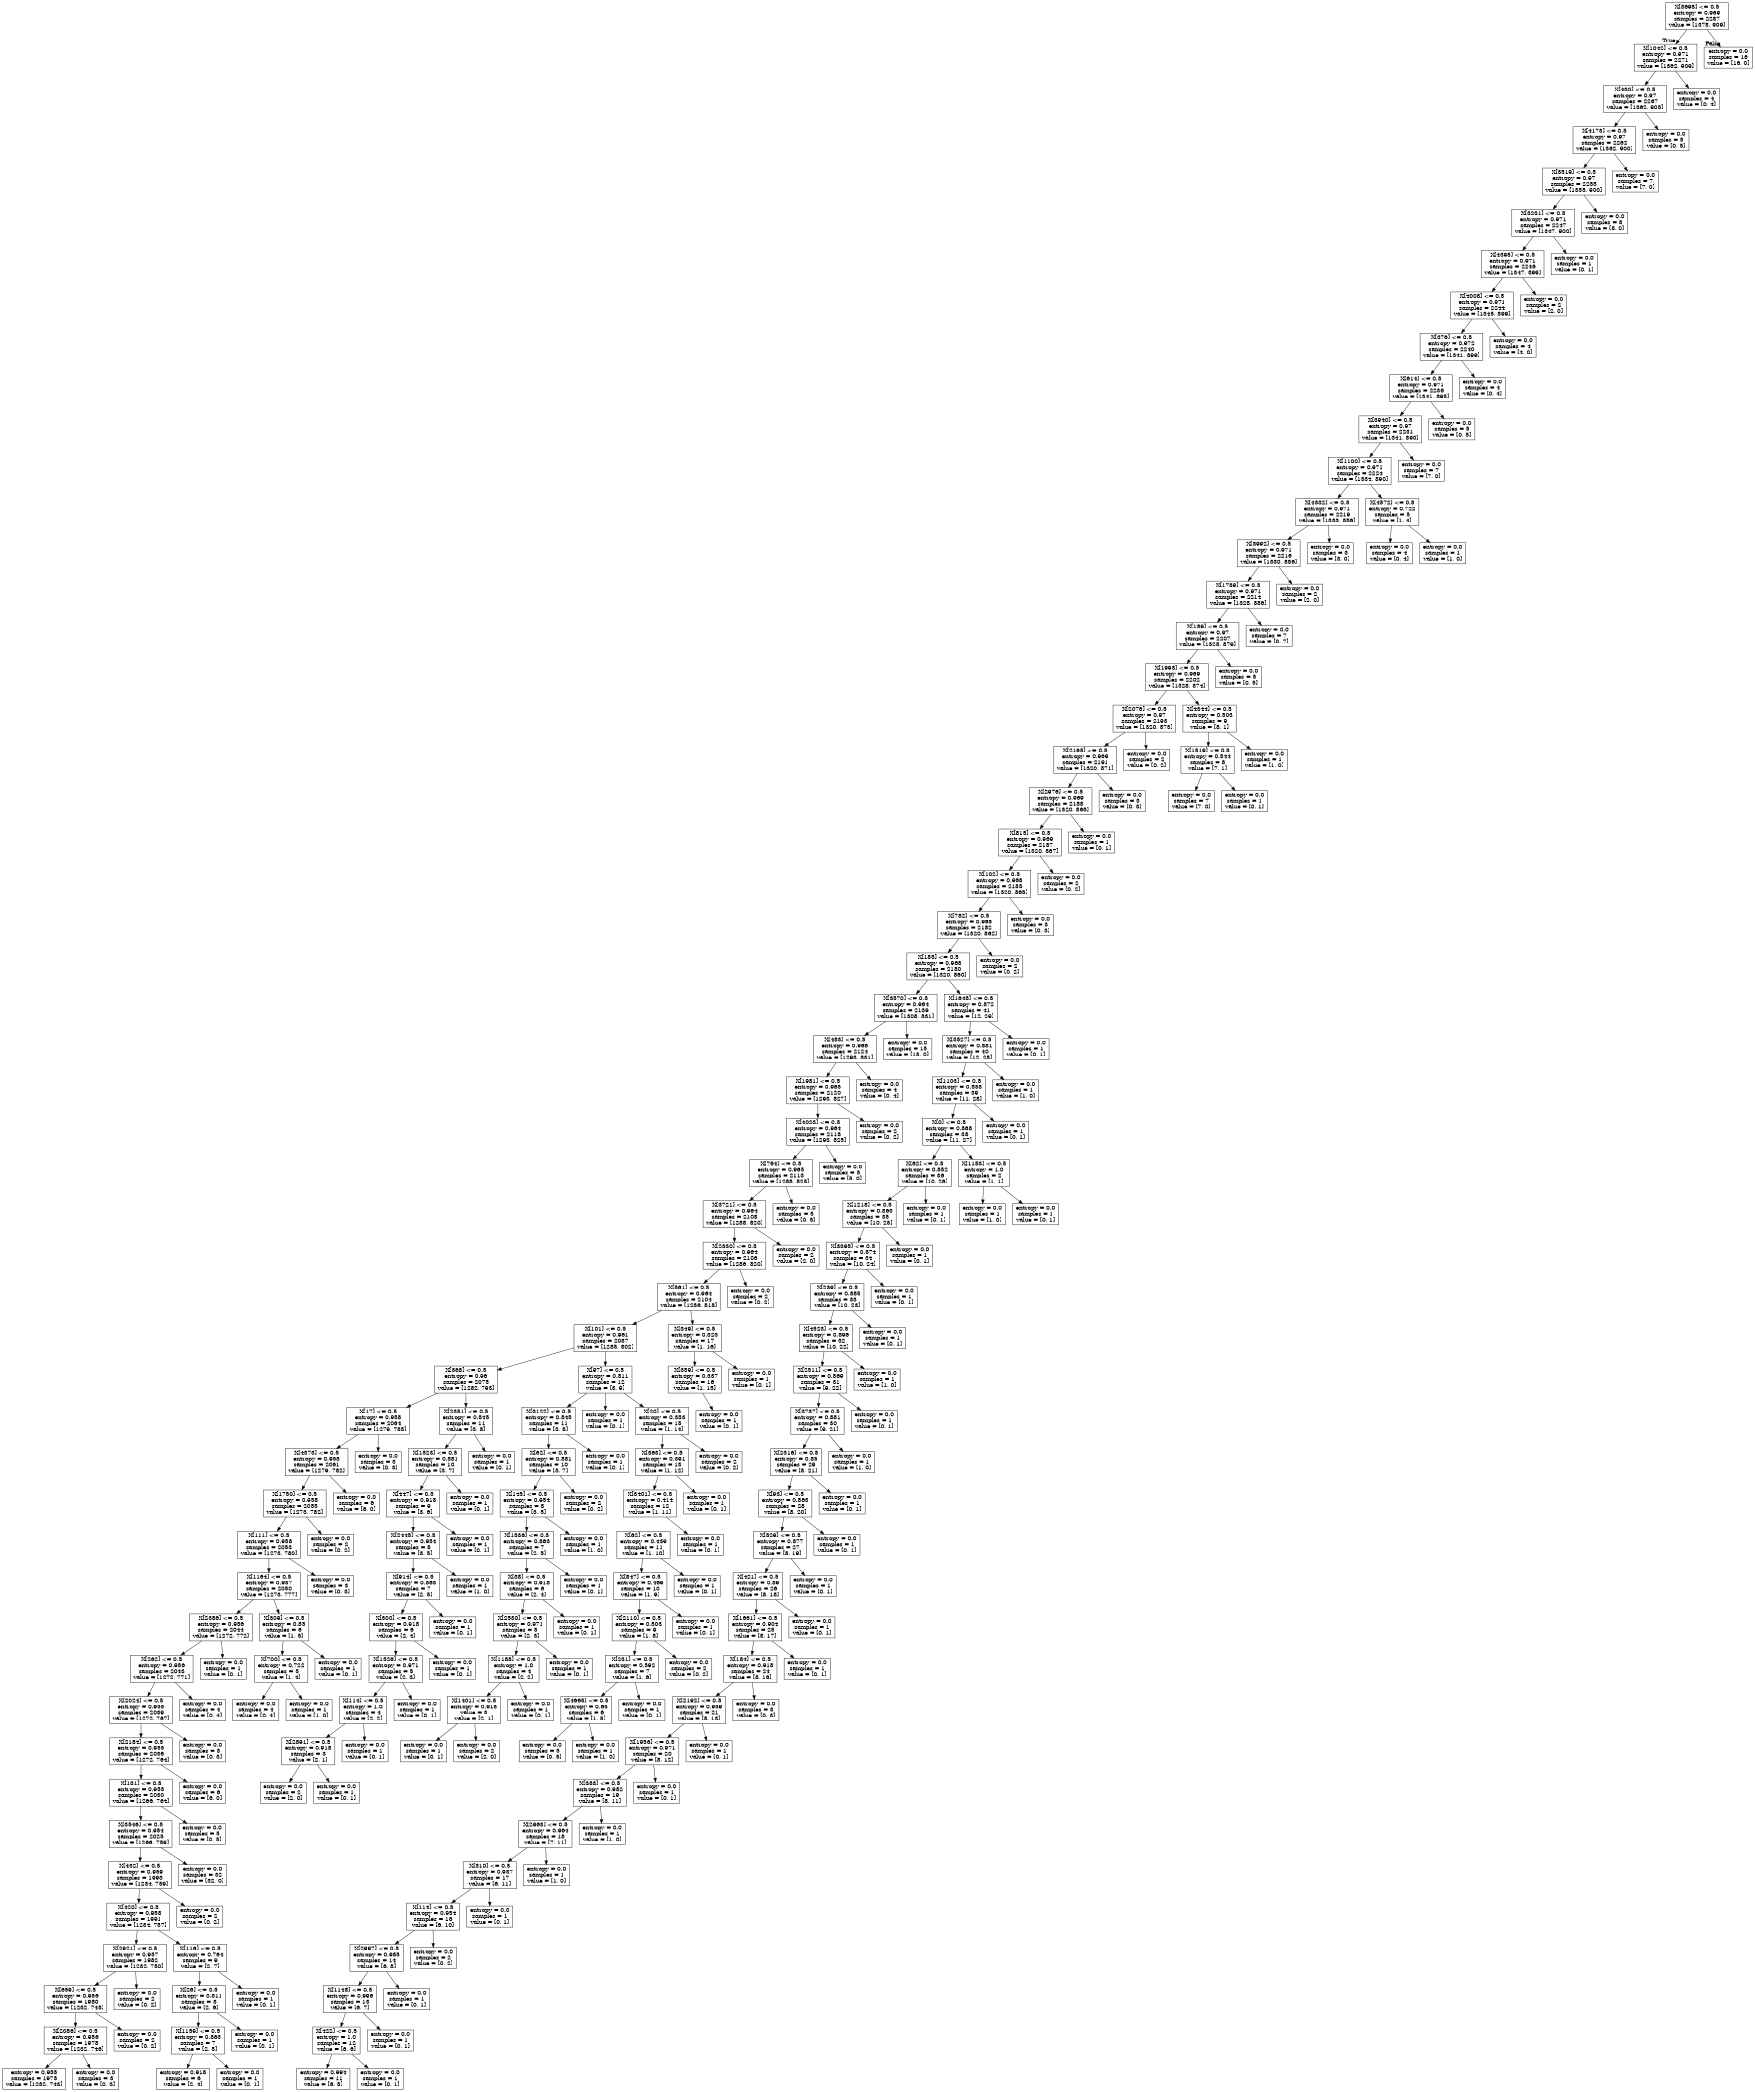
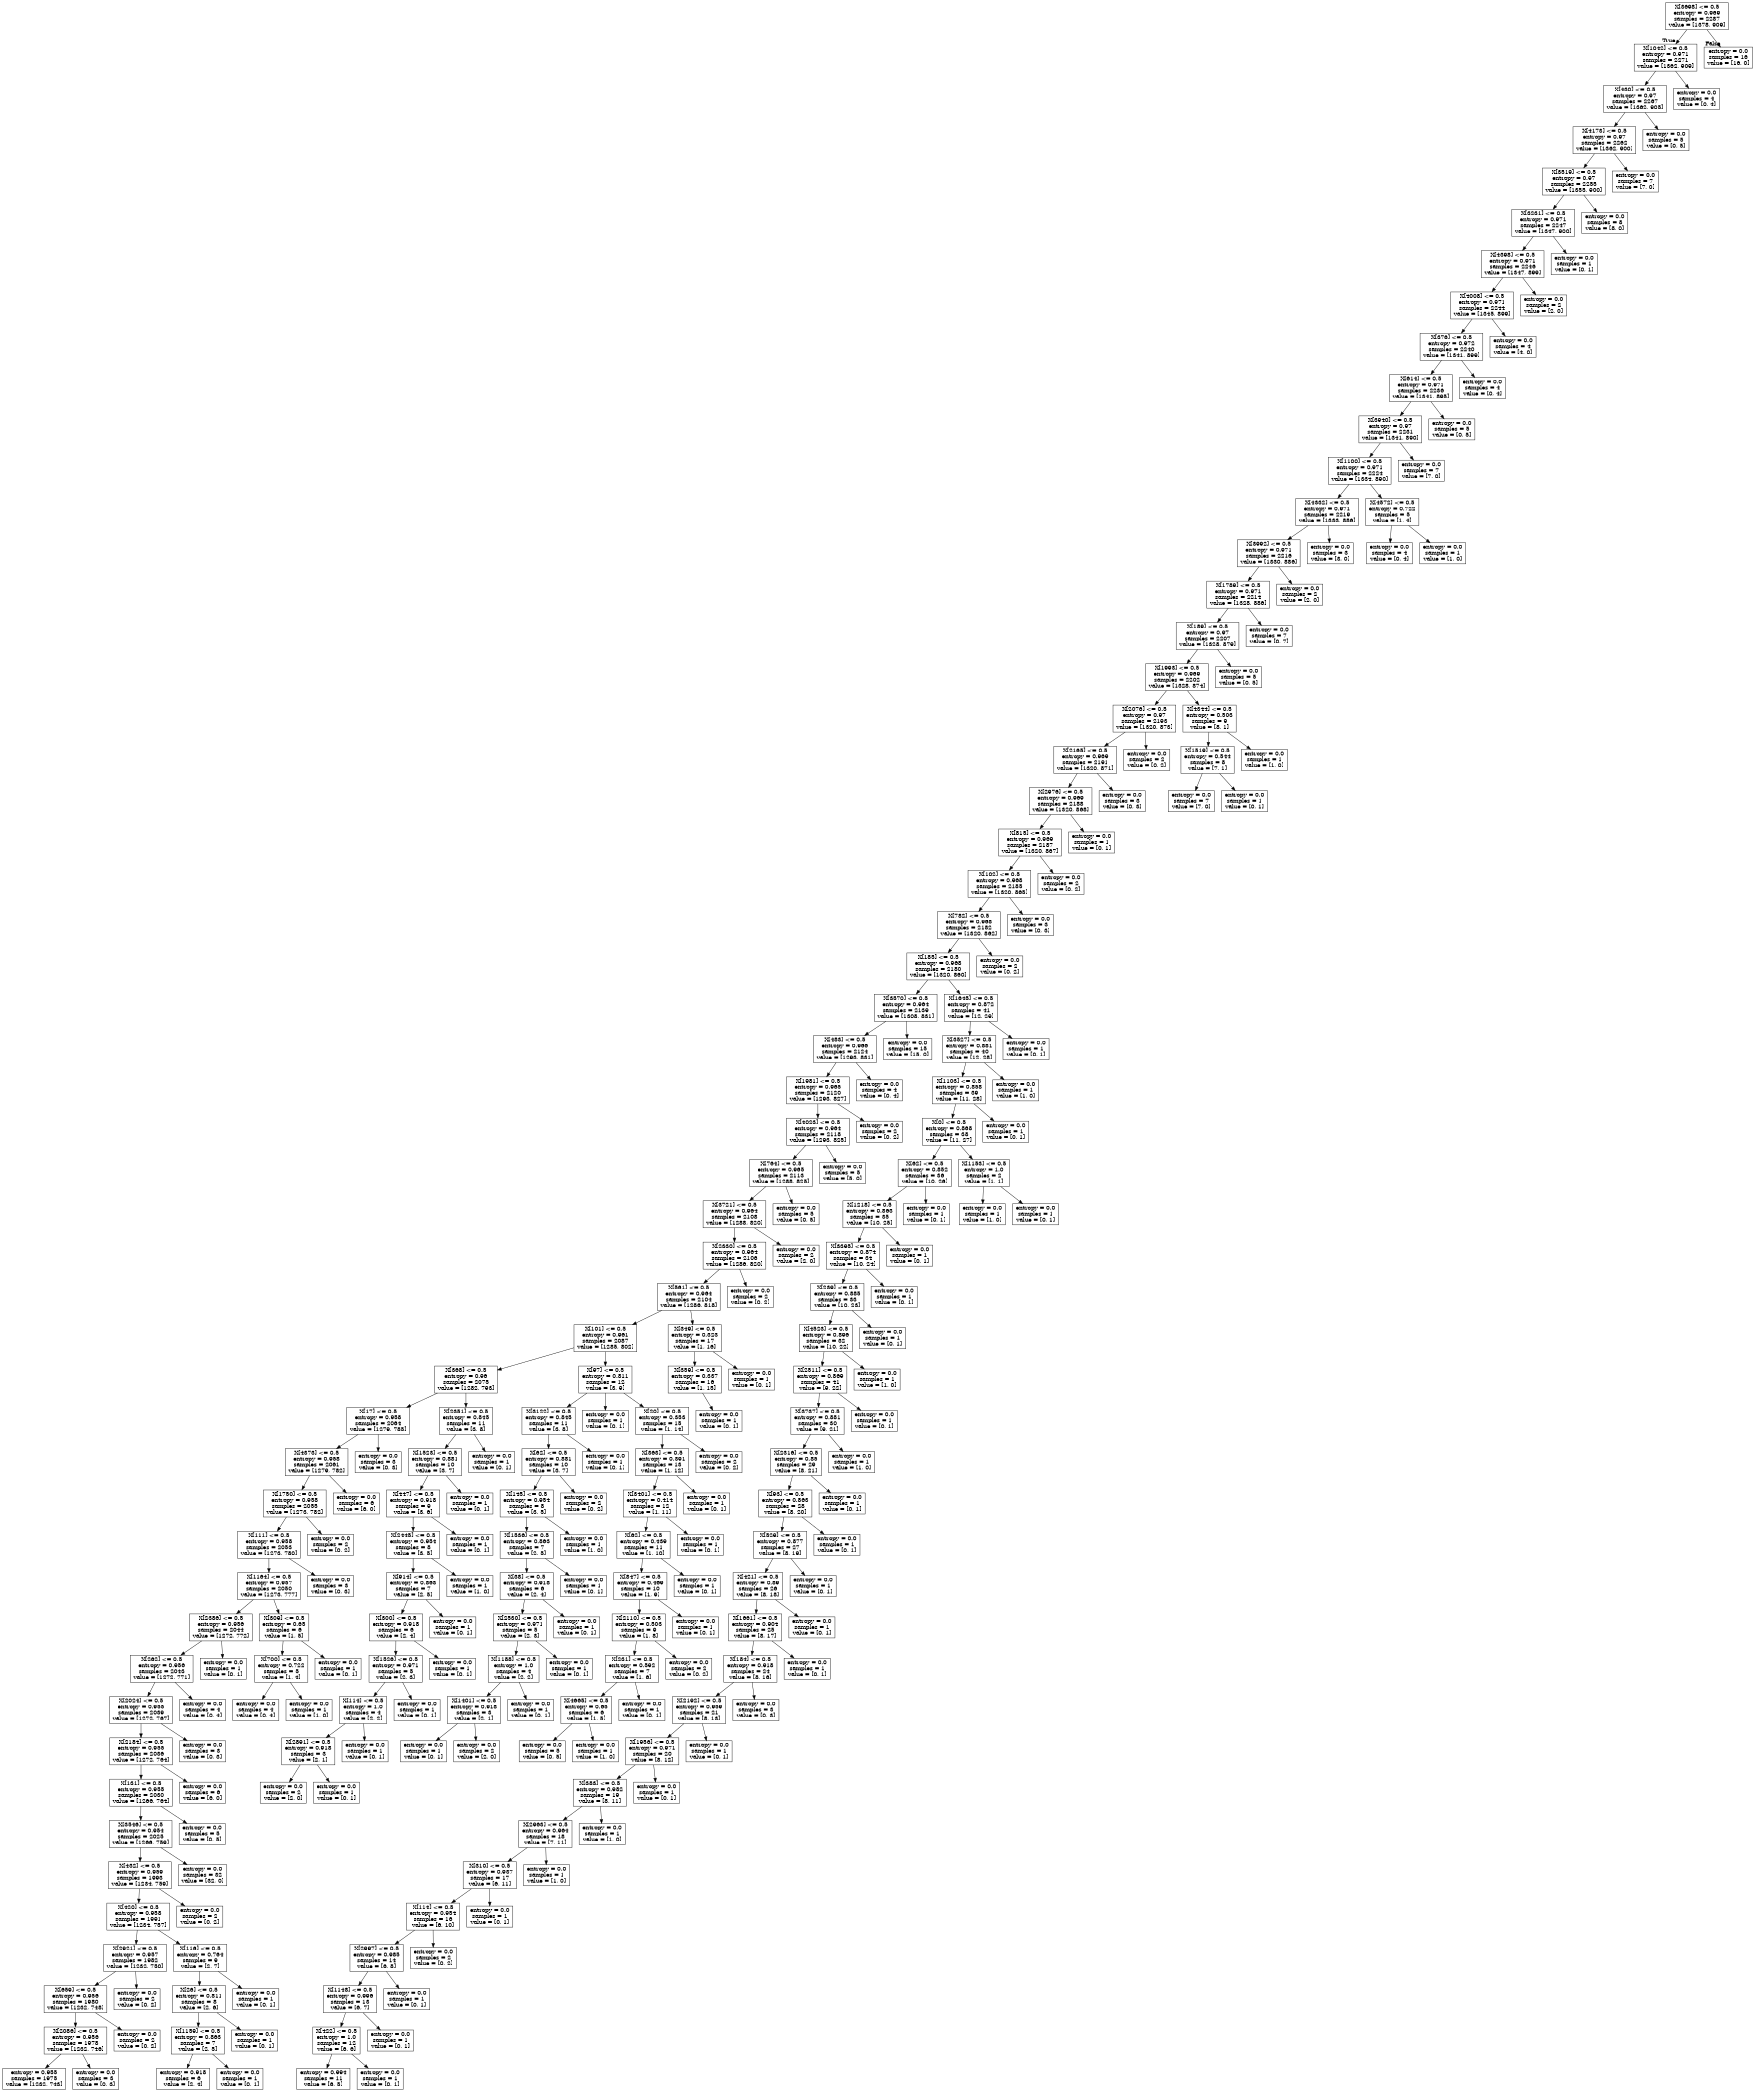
(820, 1380) -> (820, 1380)
none -> (647, 1522)
(284, 1627) -> (284, 1627)
(474, 1710) -> (474, 1710)
